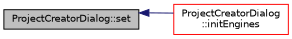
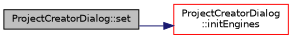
(161, 13) -> (151, 26)
